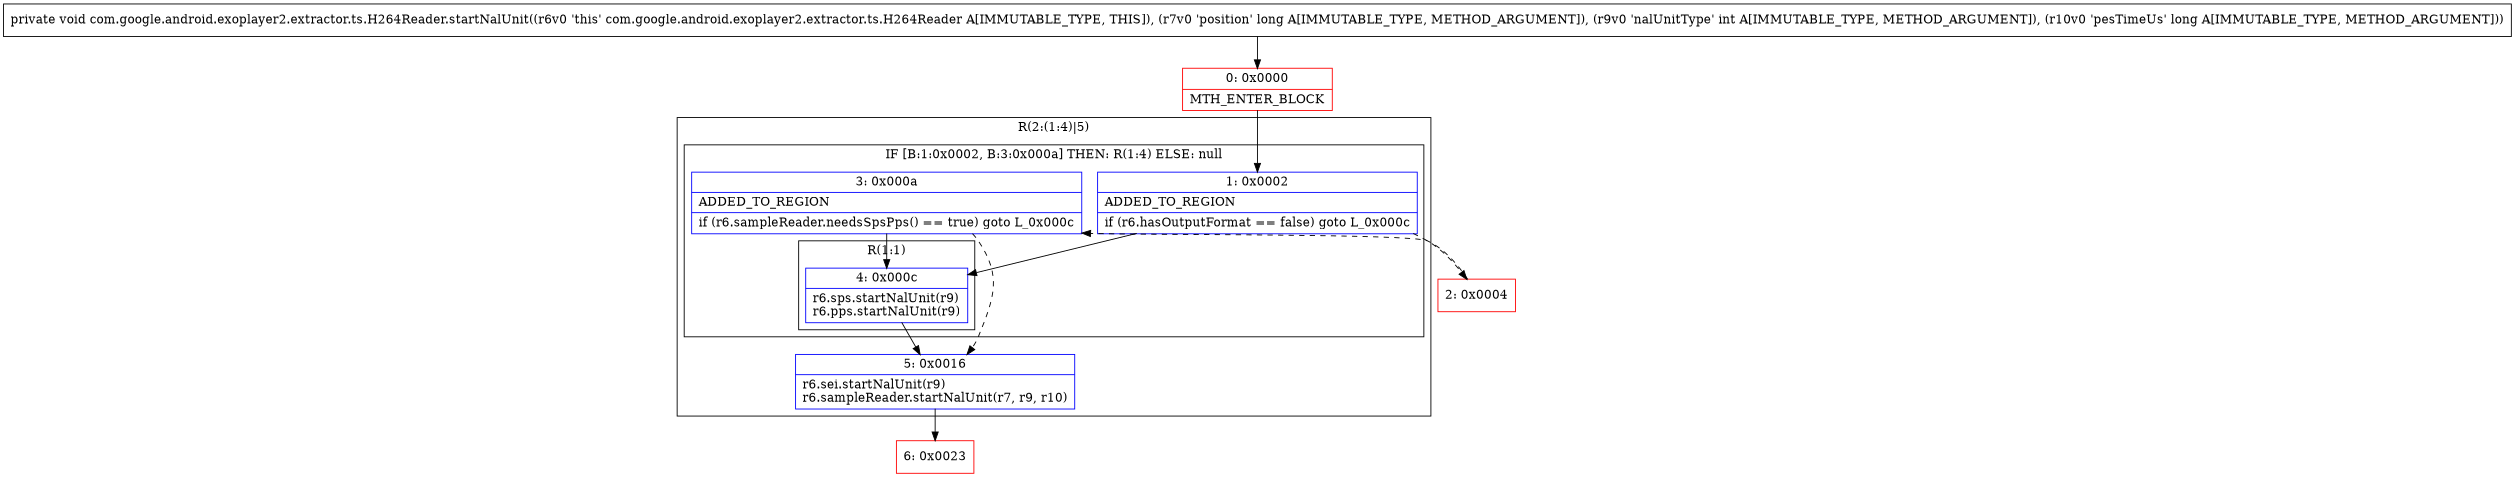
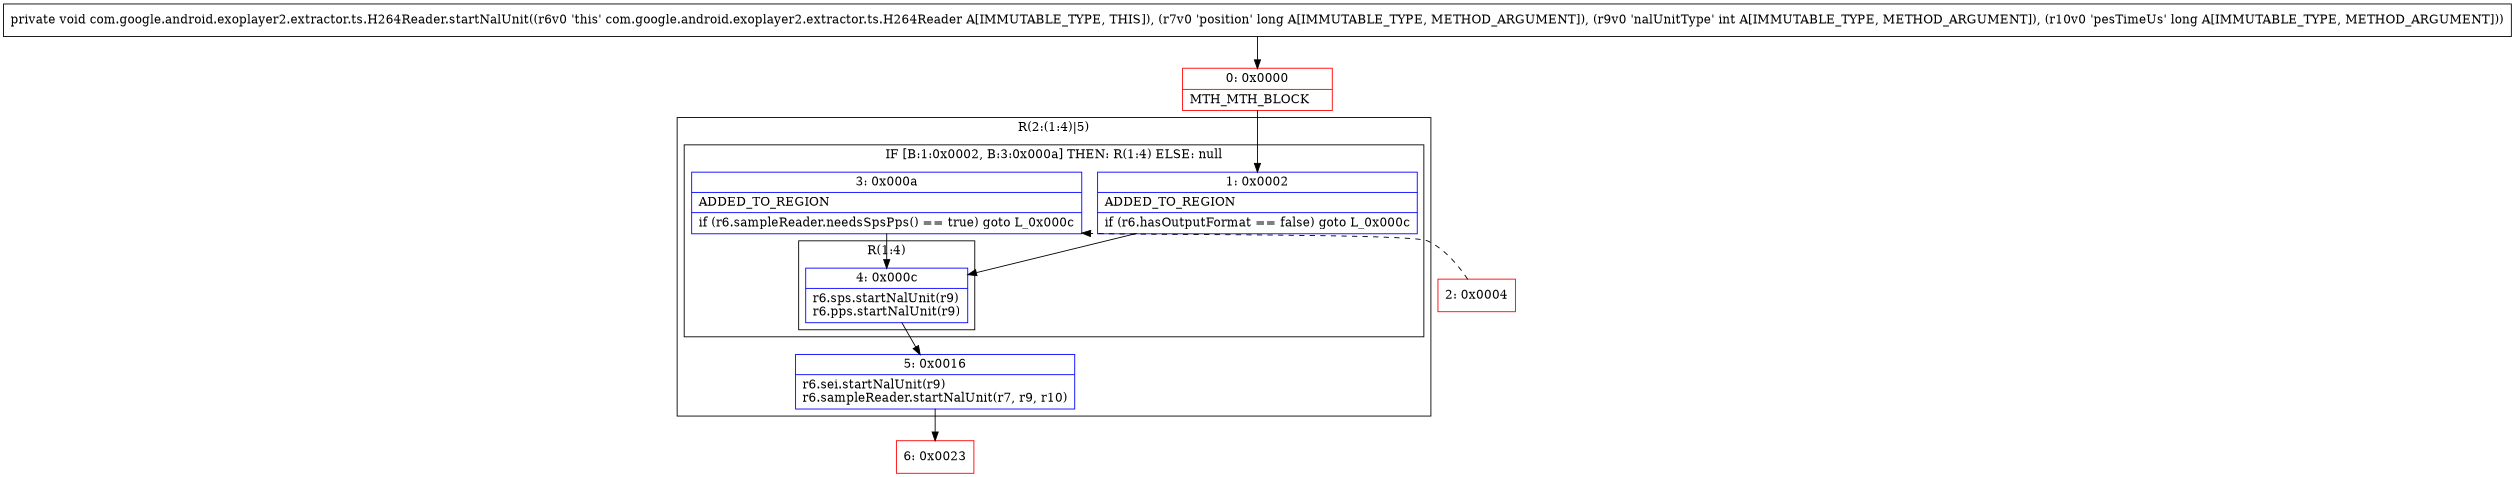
(1257, 100) -> (1250, 100)
(1440, 250) -> none
(887, 251) -> (887, 251)
(993, 290) -> none
